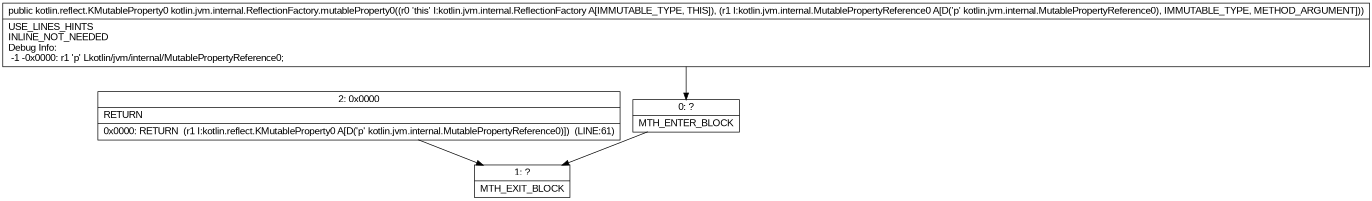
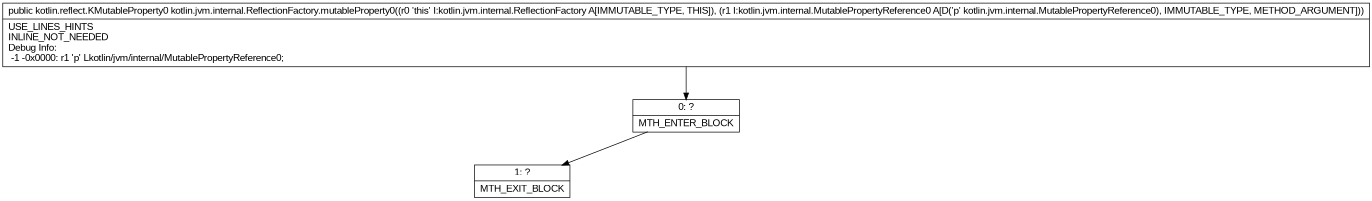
(359, 116) -> none
